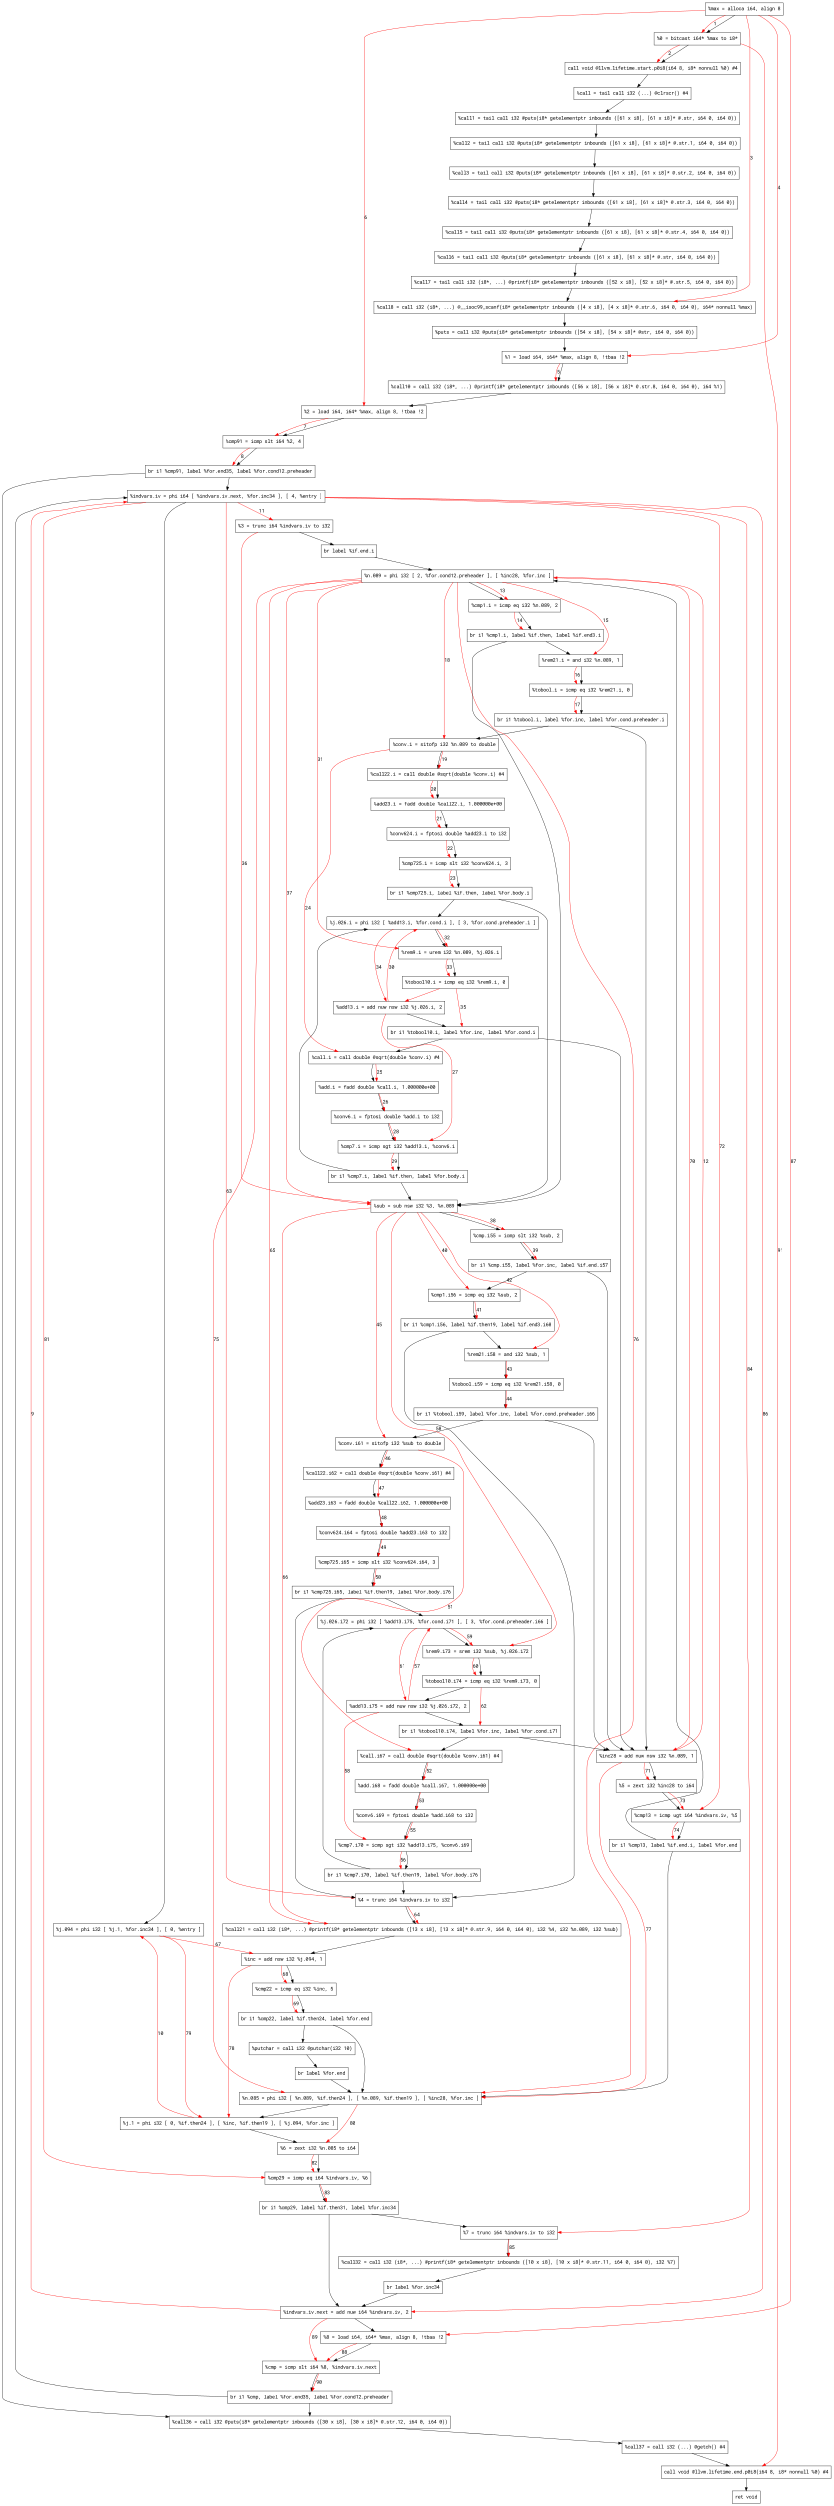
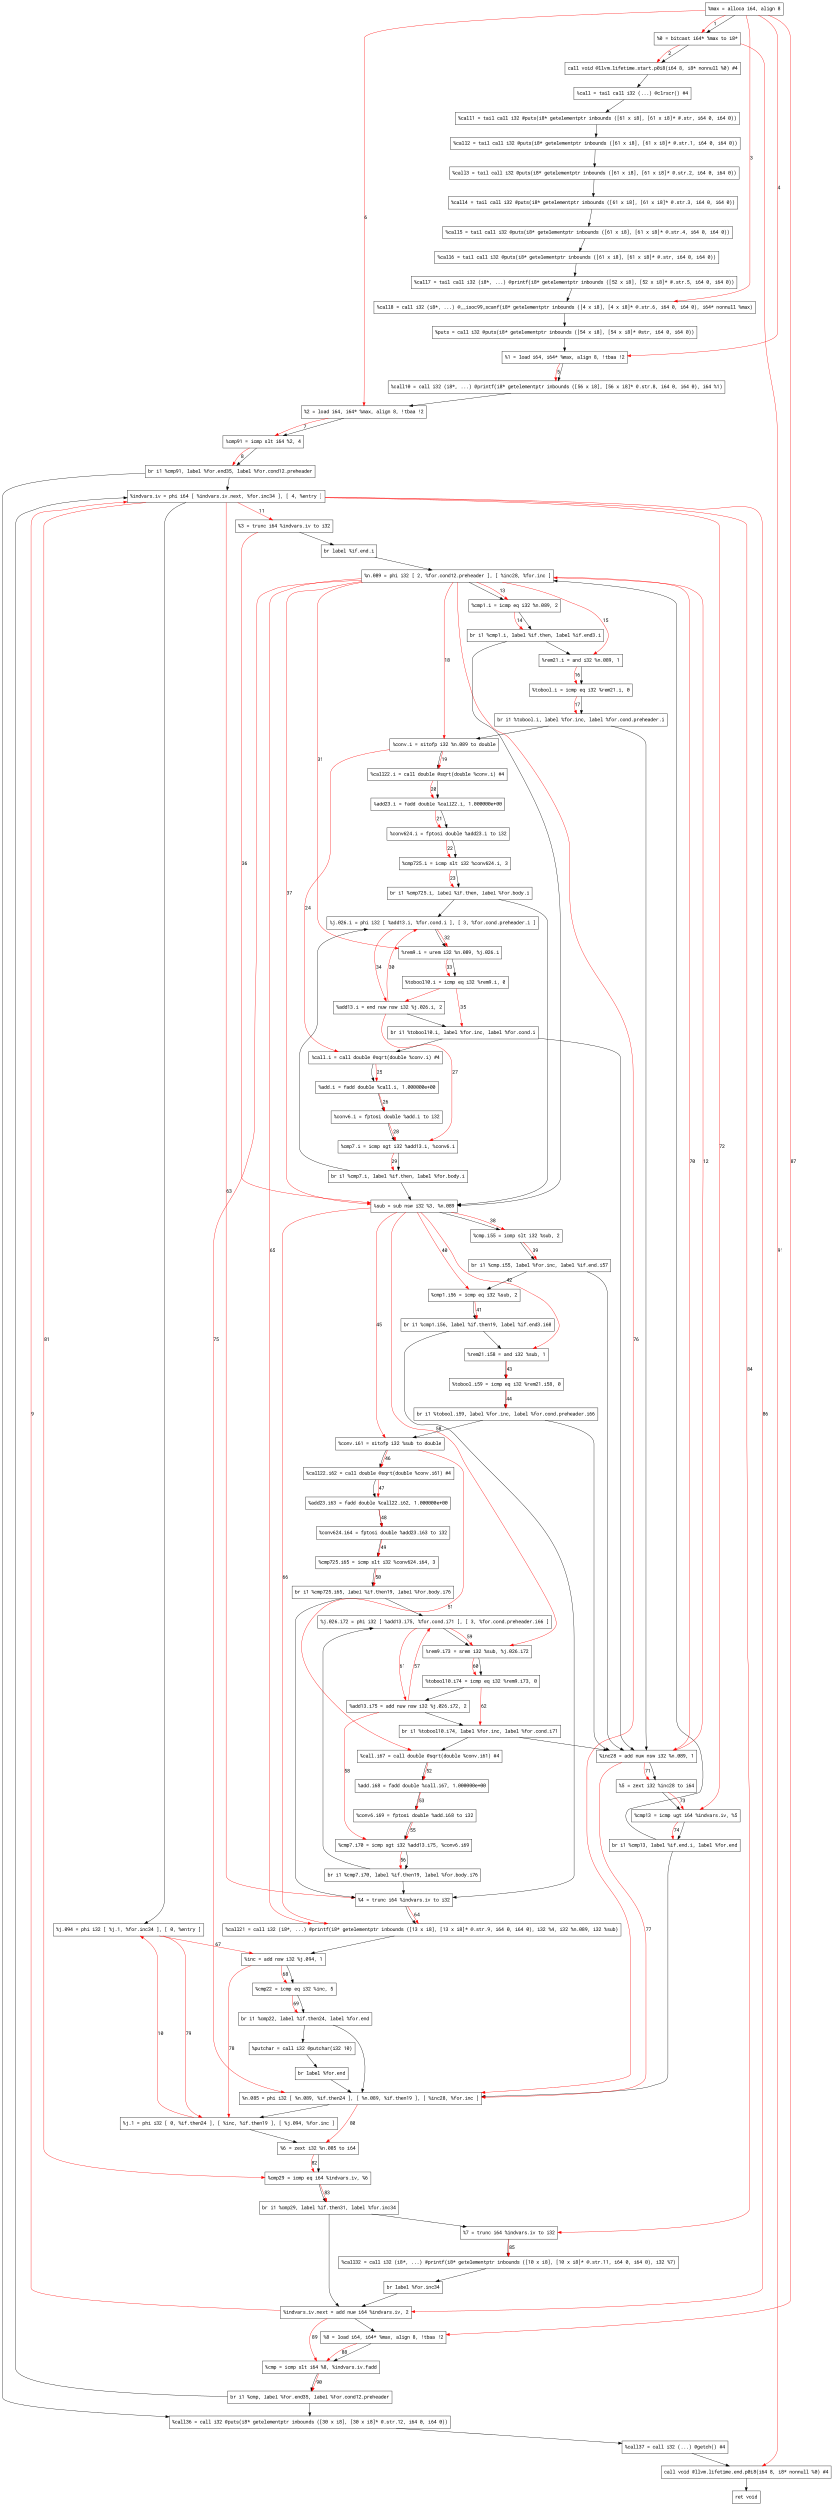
(389, 1008) -> (389, 1008)
(321, 2367) -> (321, 2367)
